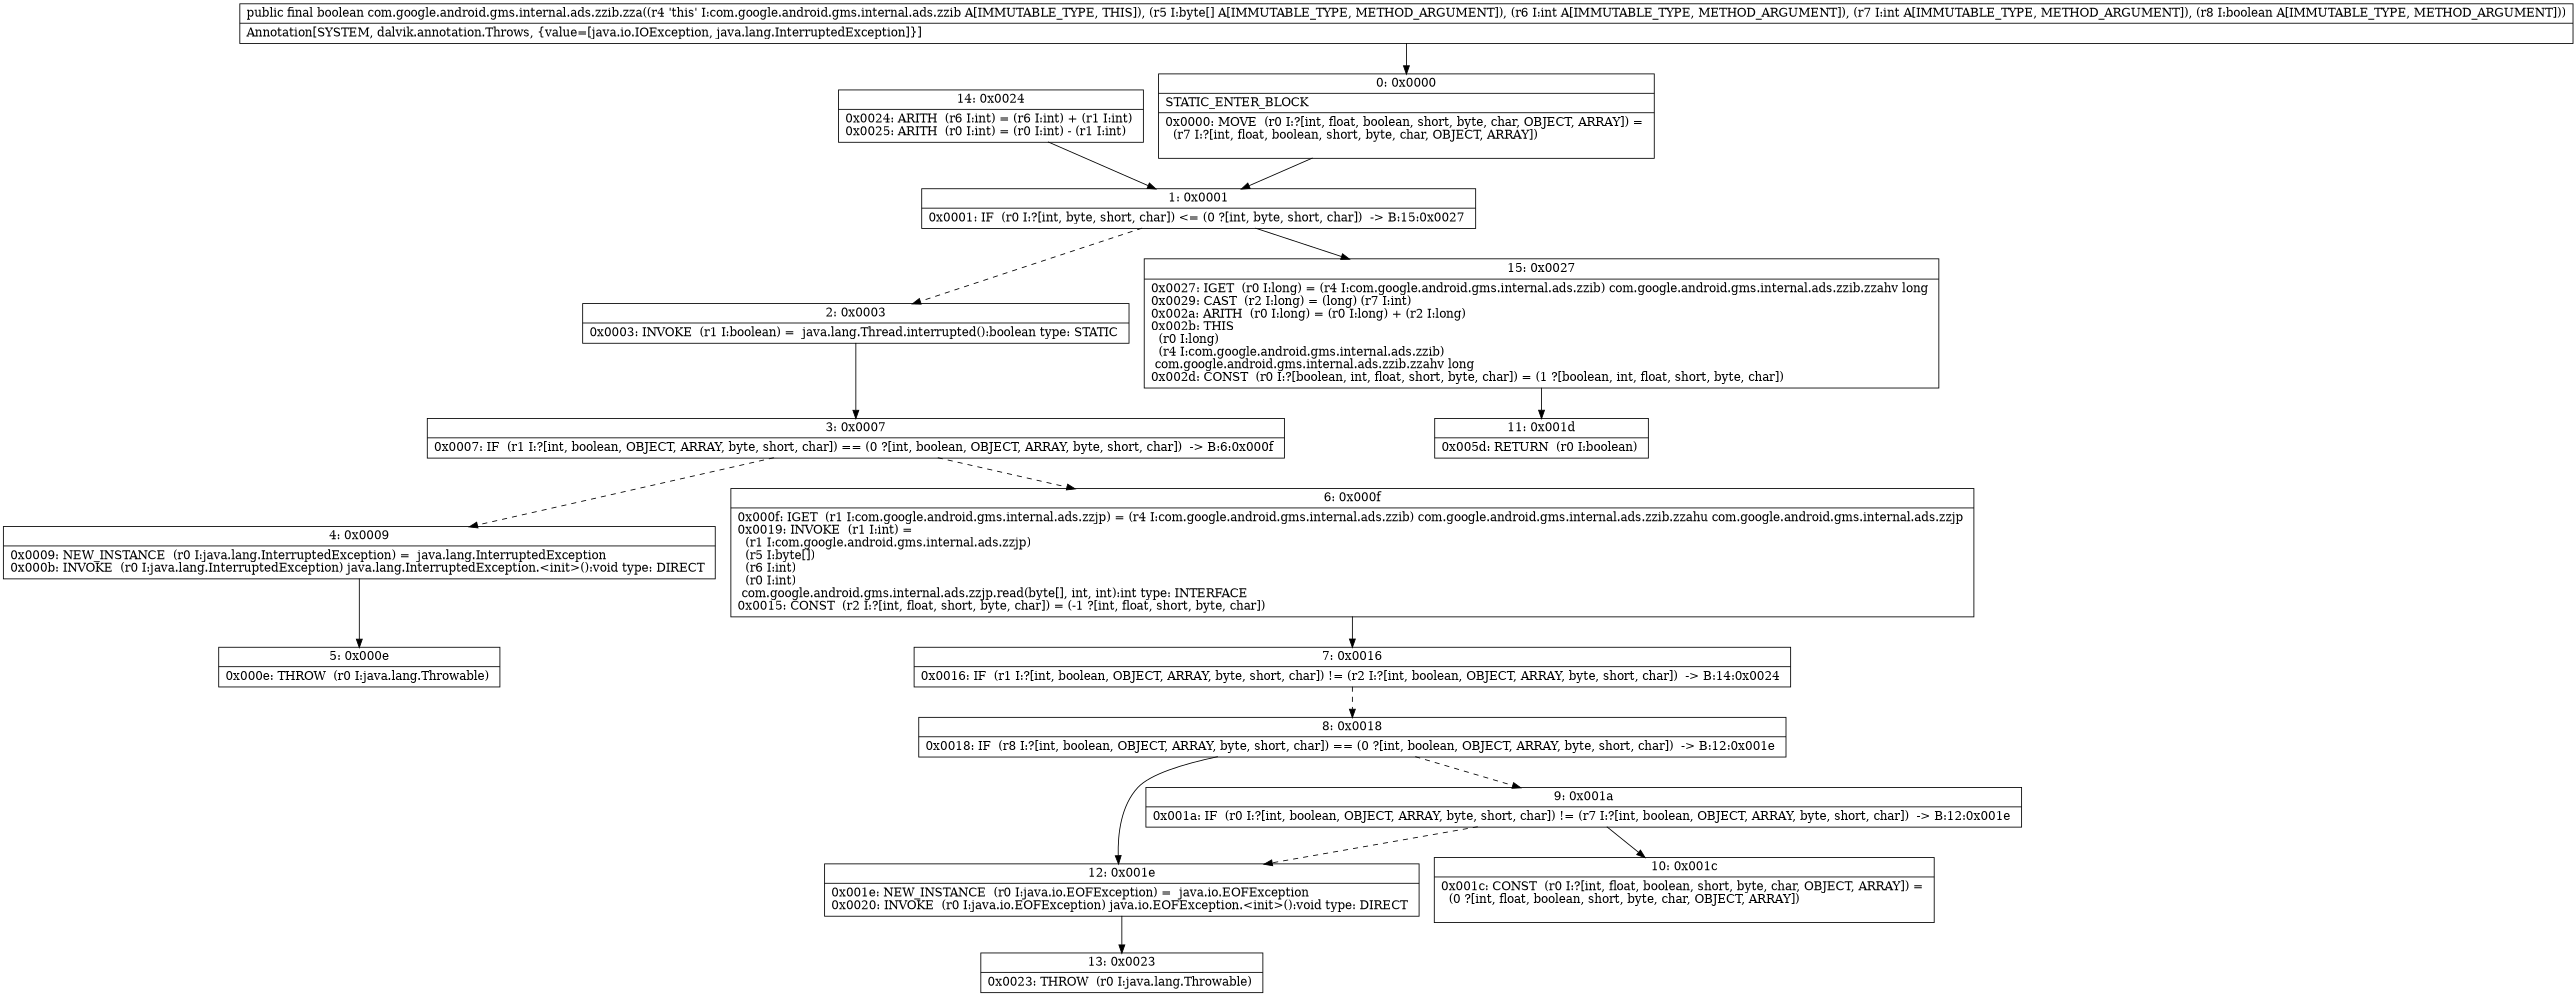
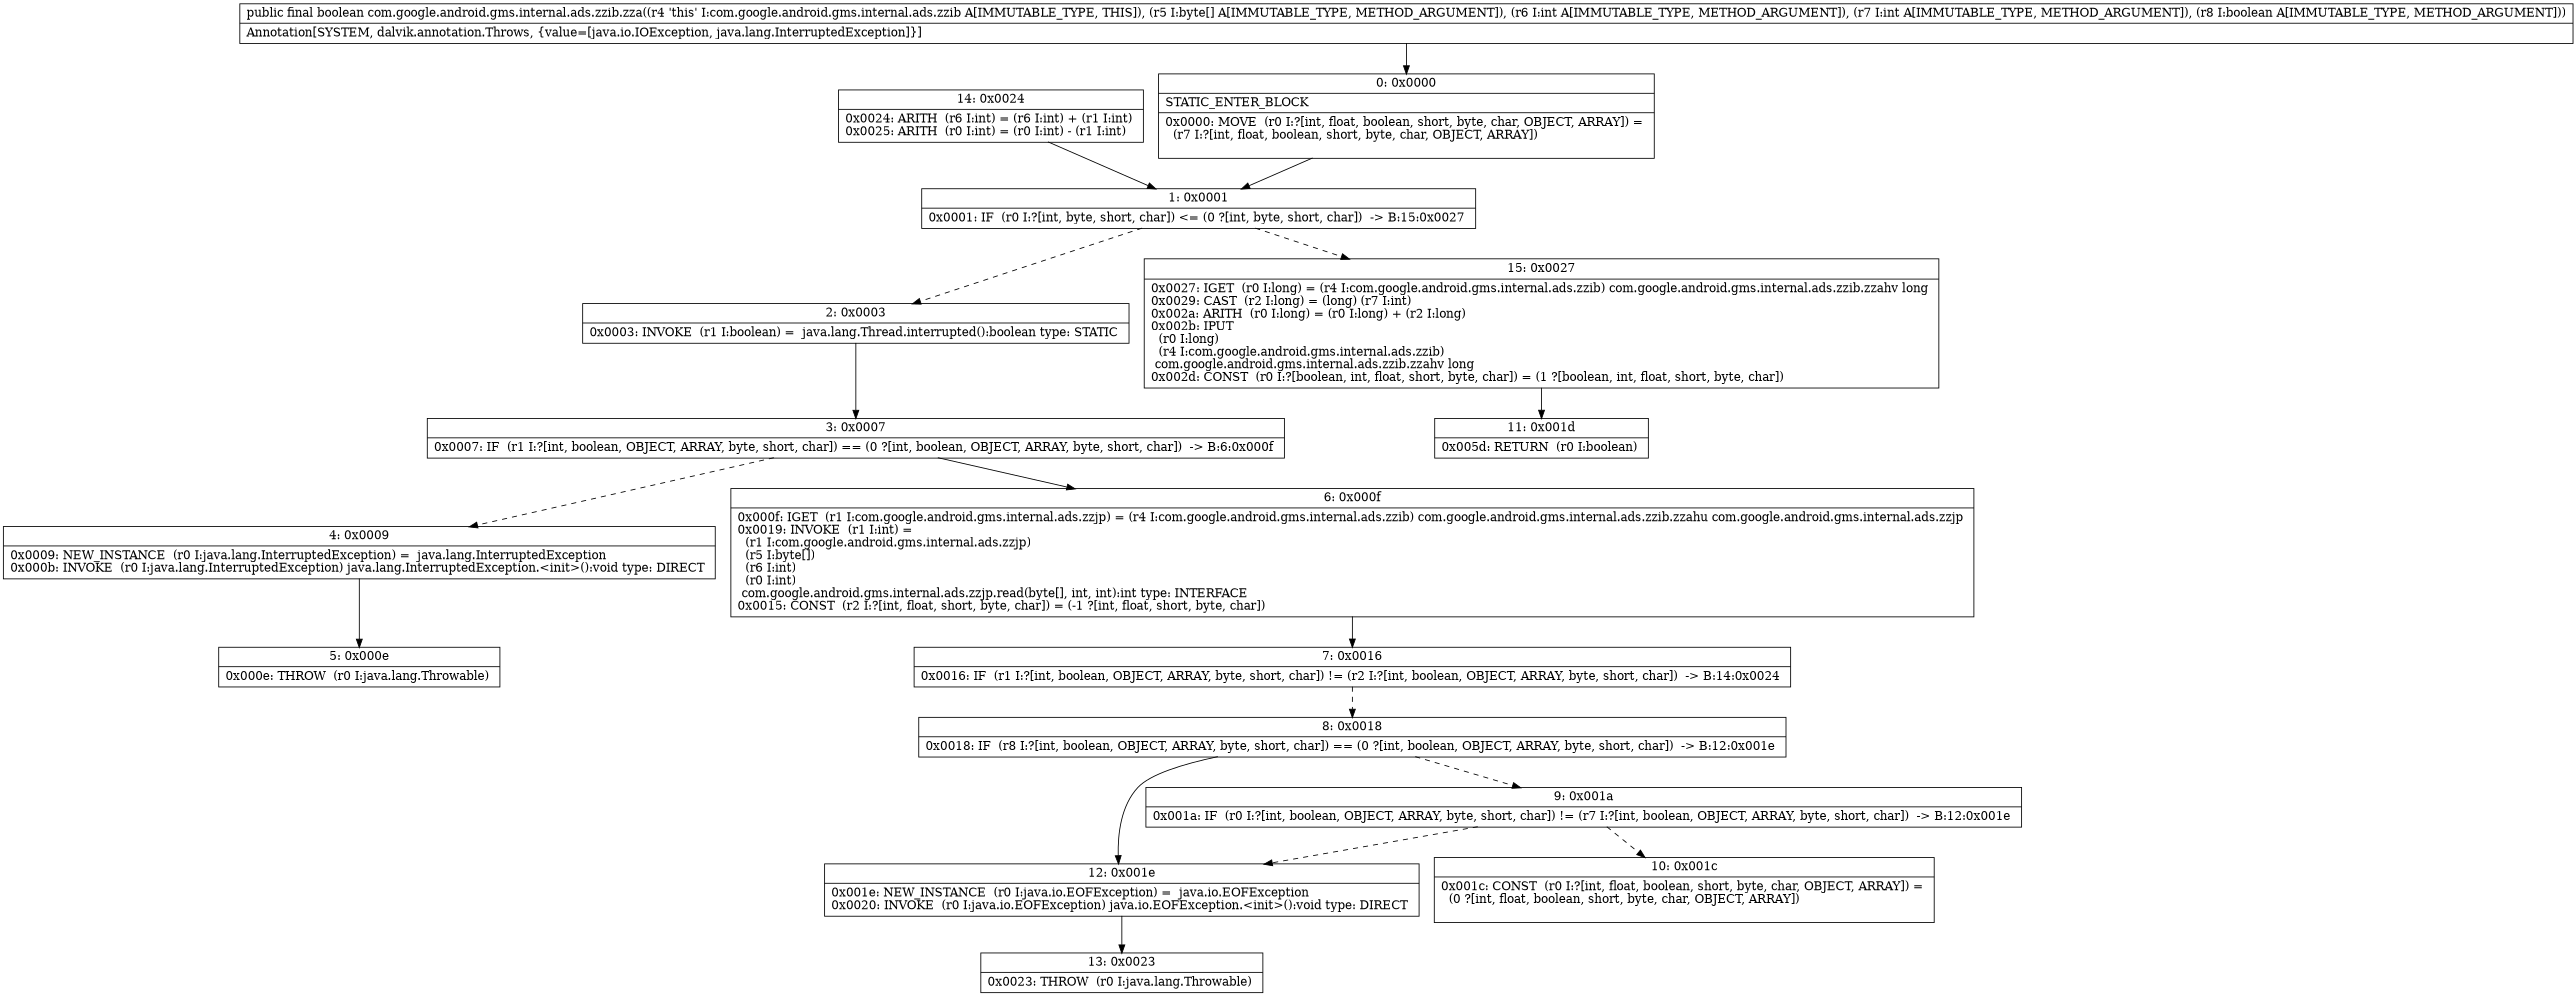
(1298, 242) -> (1298, 242)
(1197, 327) -> (1196, 327)
(1002, 472) -> (1002, 472)
(1623, 839) -> (1623, 839)
